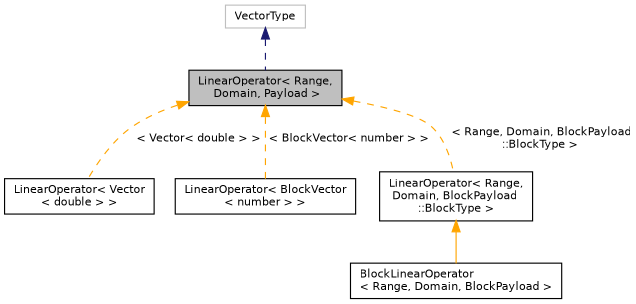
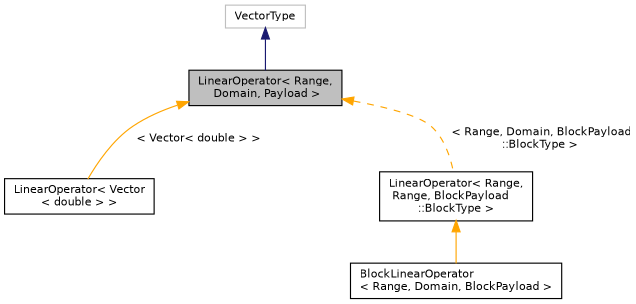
(265, 55) -> (265, 55)
(125, 133) -> (125, 133)
(265, 196) -> none
(456, 196) -> (456, 196)
